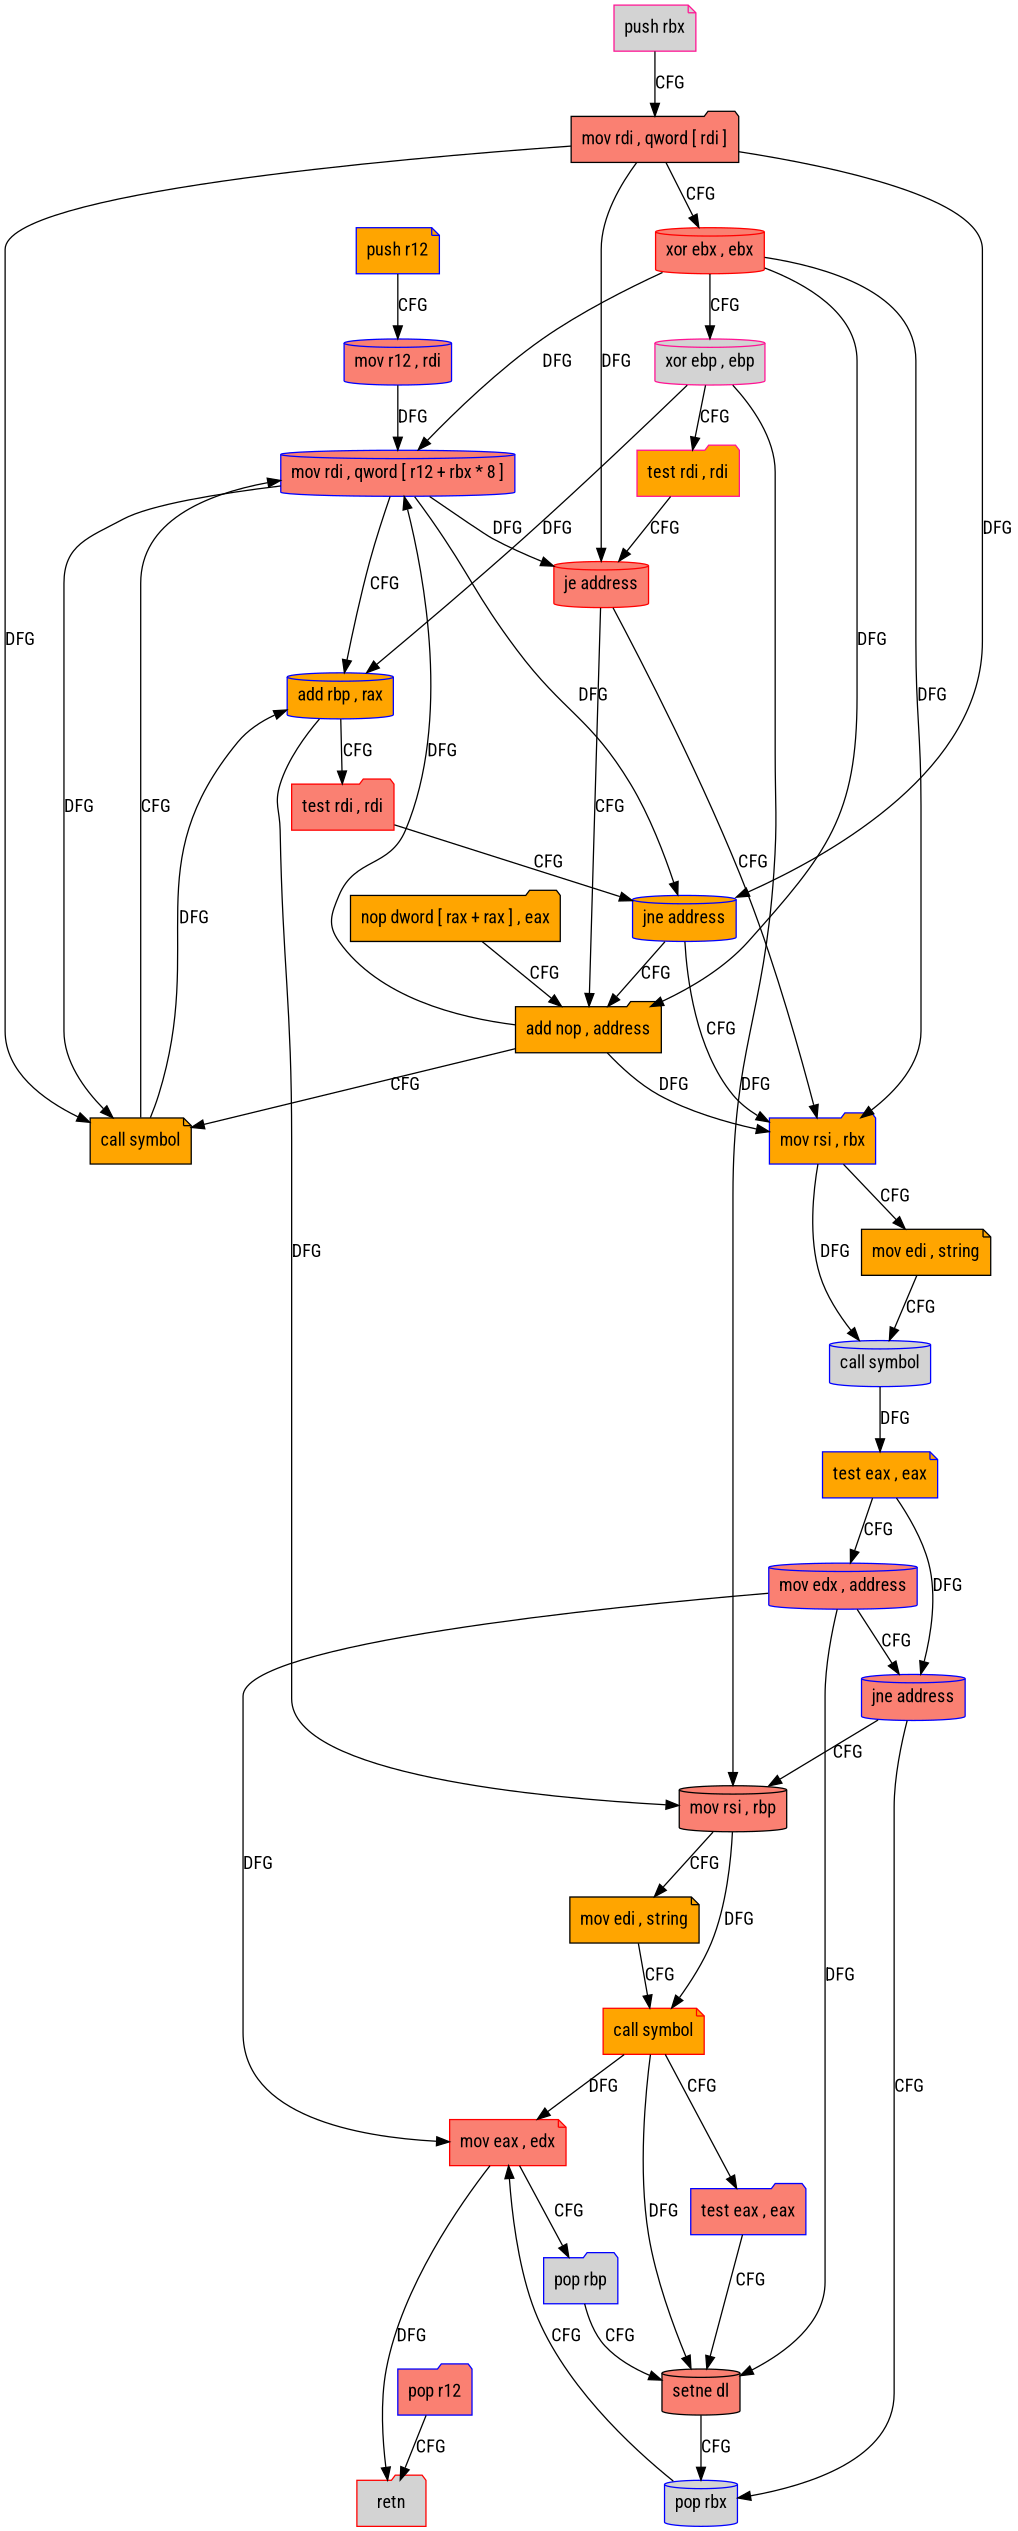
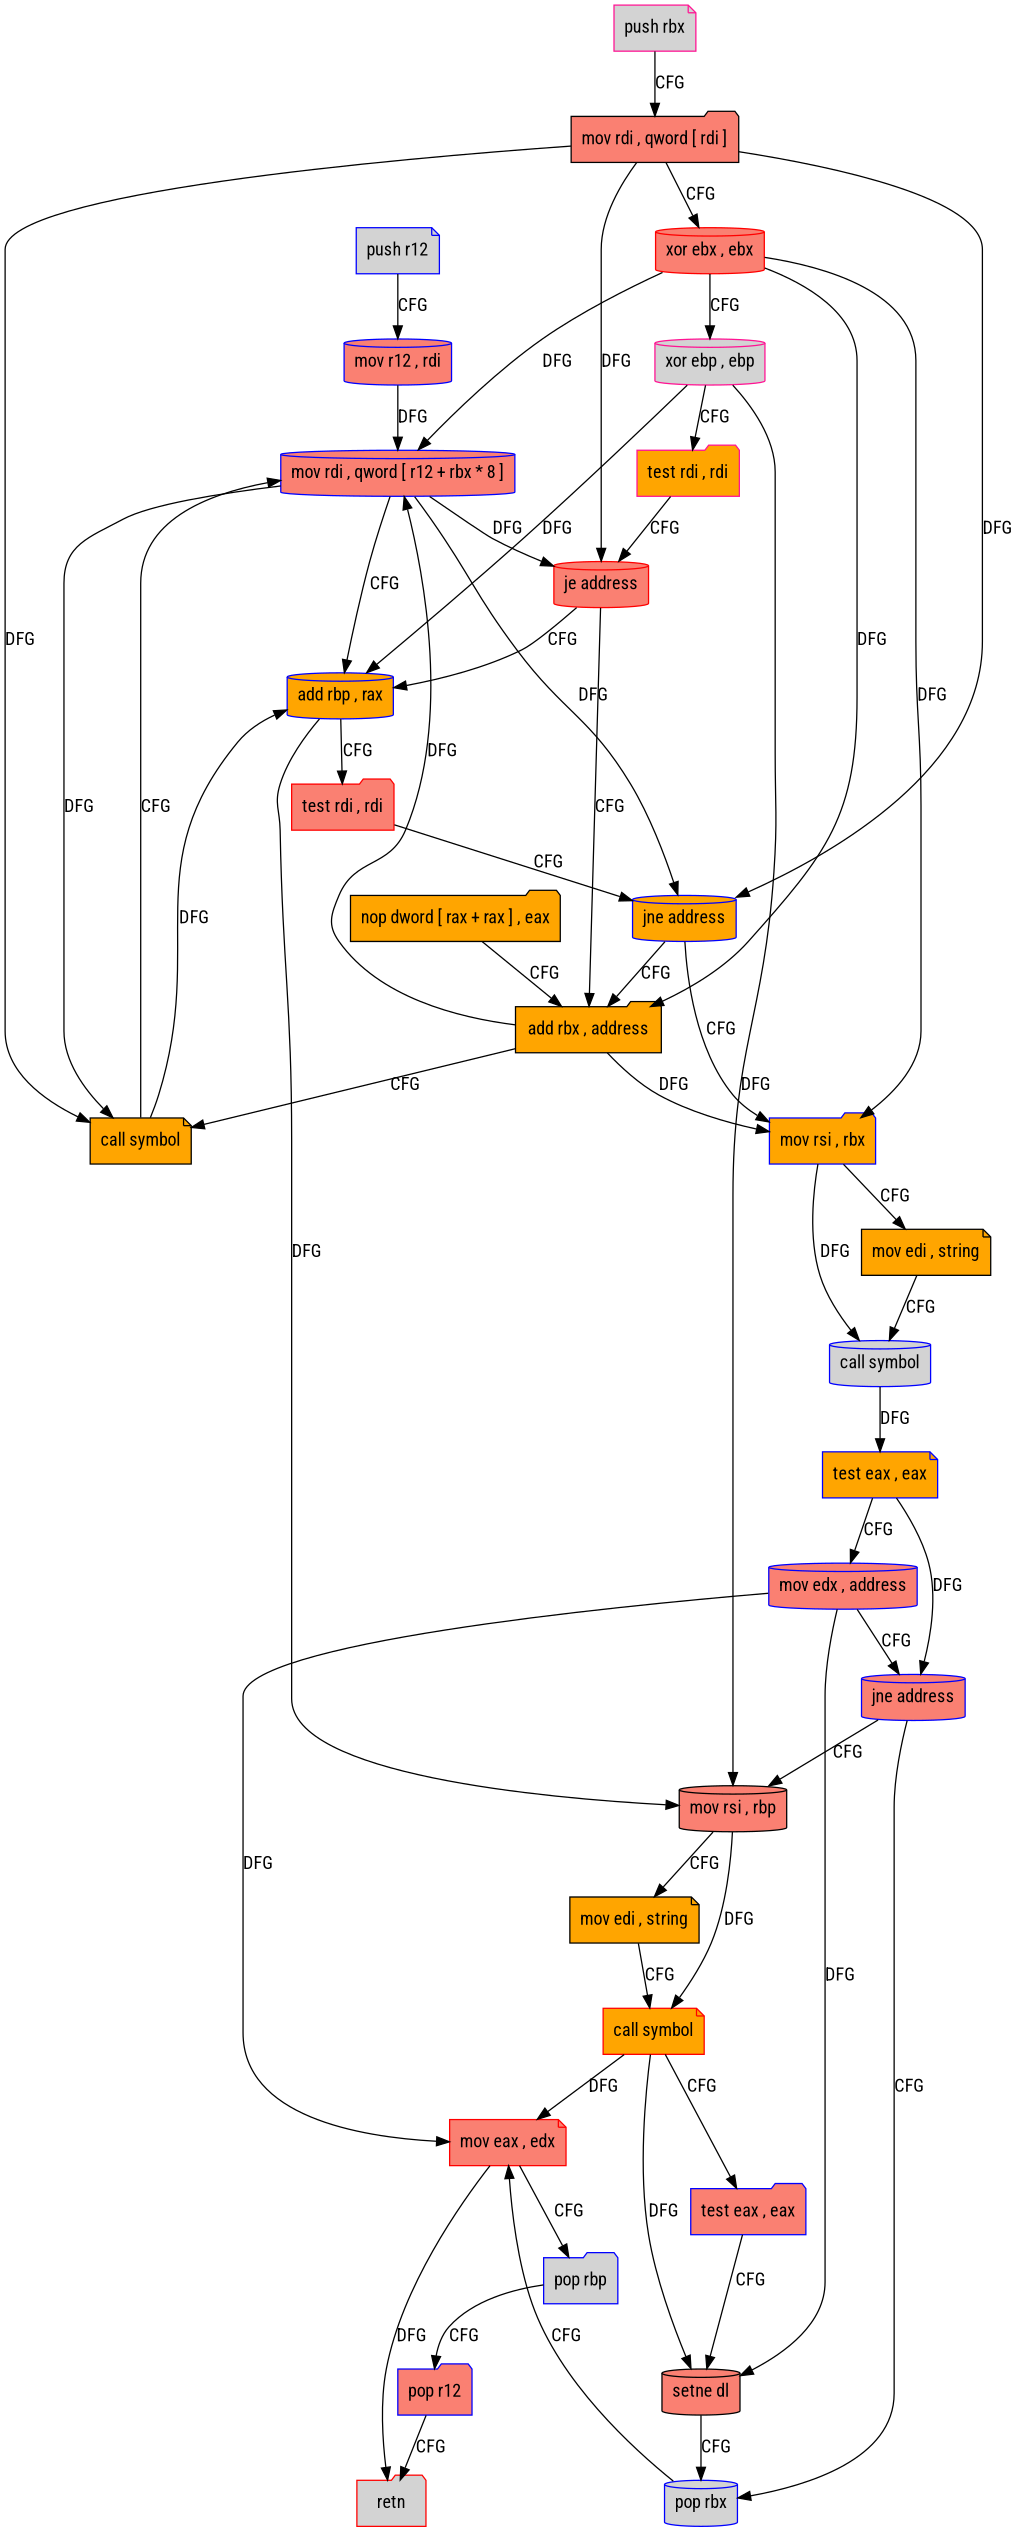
(398, 251) -> (398, 251)
(730, 850) -> (498, 660)
(588, 1030) -> (588, 1030)
(607, 2348) -> (478, 2305)
